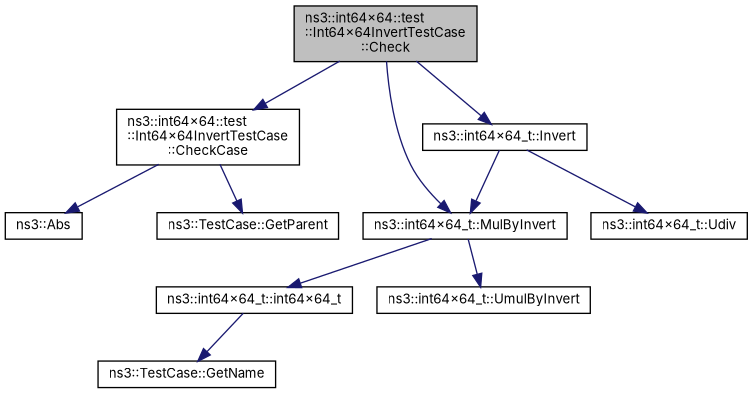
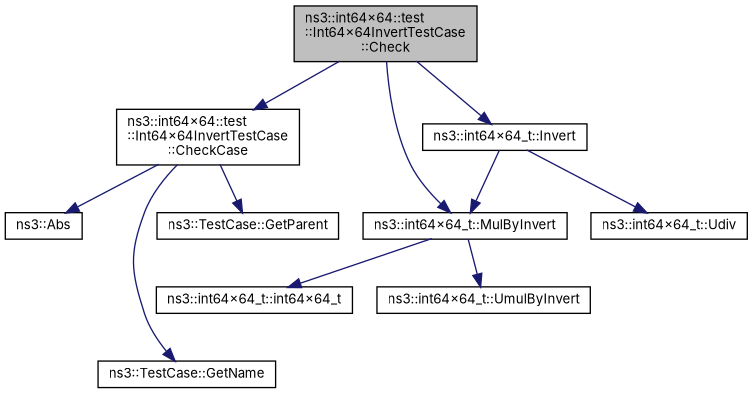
(225, 332) -> (134, 256)
